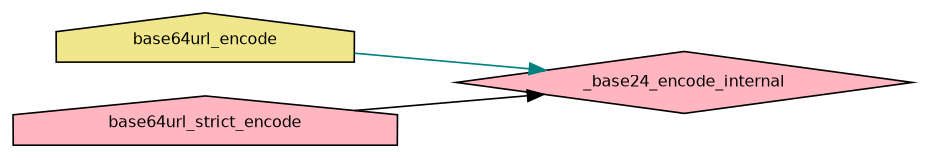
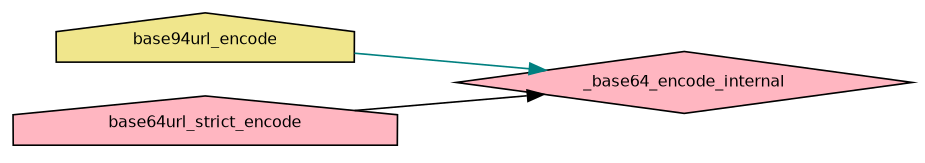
(205, 40) -> (205, 40)
(684, 82) -> (684, 82)
